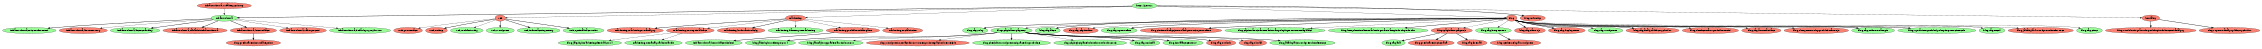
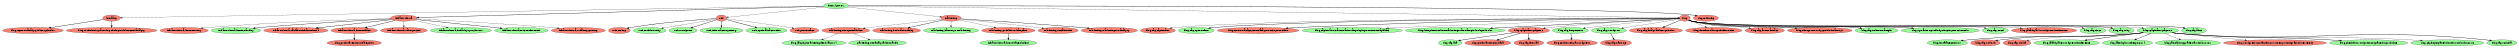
(224, 11) -> (487, 23)
(224, 18) -> (404, 18)
(1520, 24) -> (1612, 36)
(1567, 30) -> none
